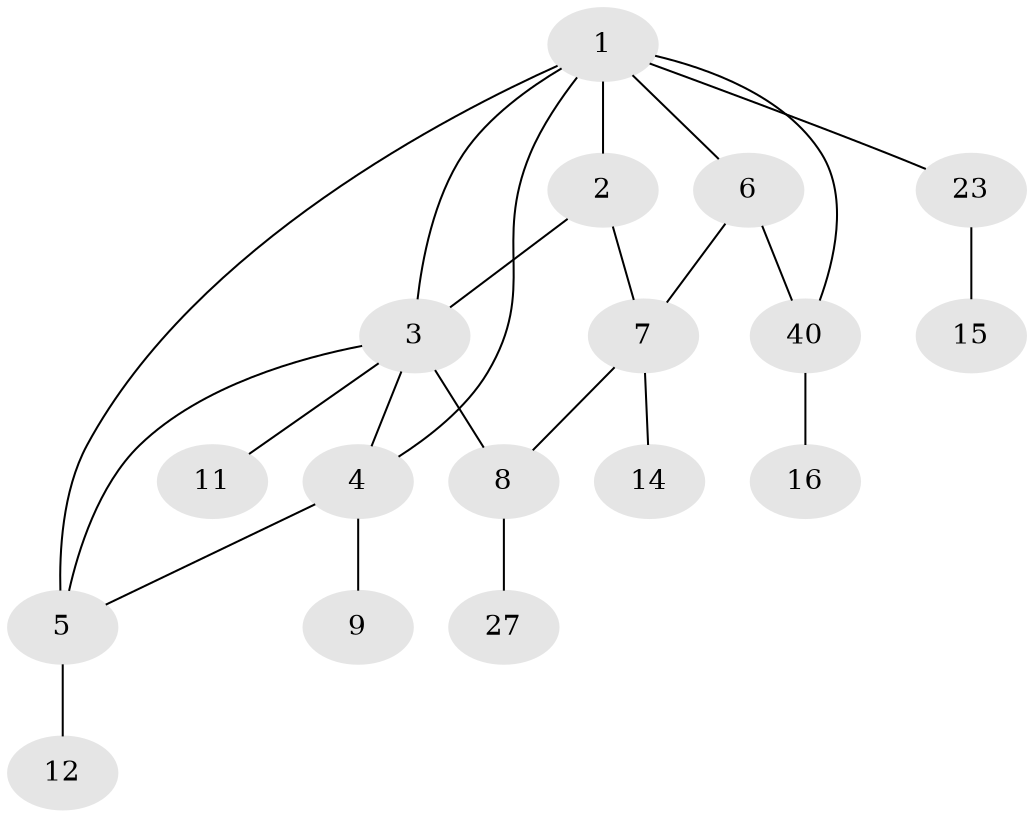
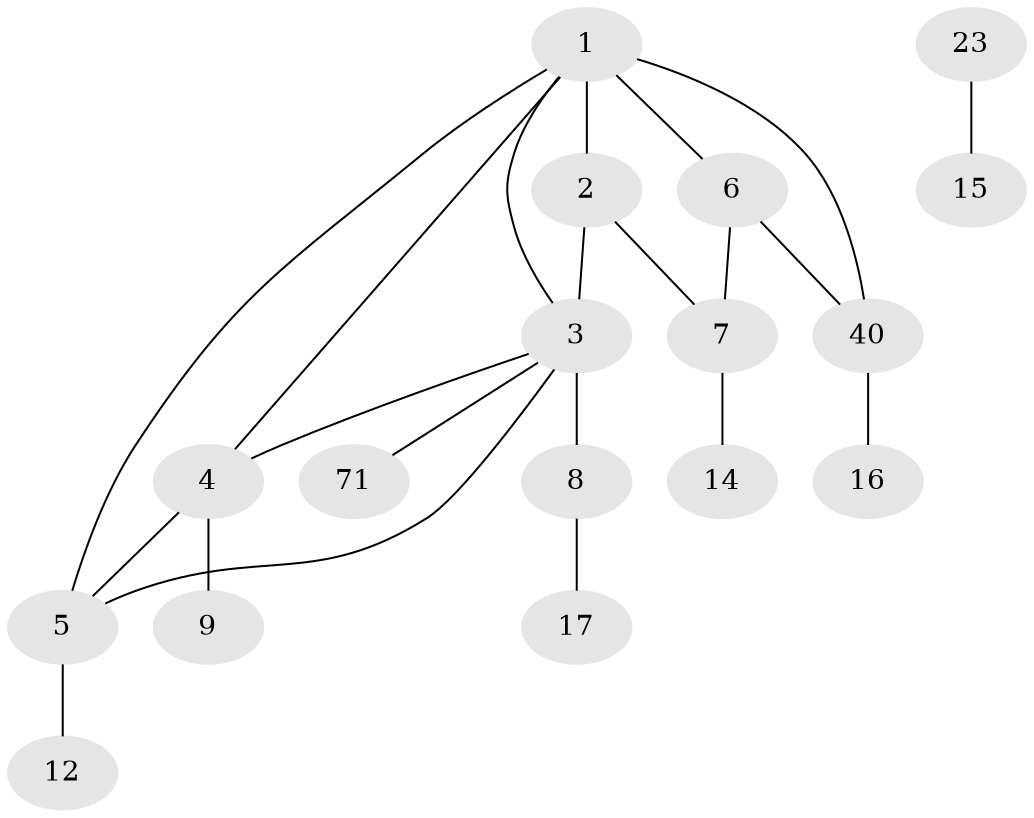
(816, 126) -> none
(574, 409) -> none
(212, 482) -> (354, 482)
(504, 627) -> (577, 627)
